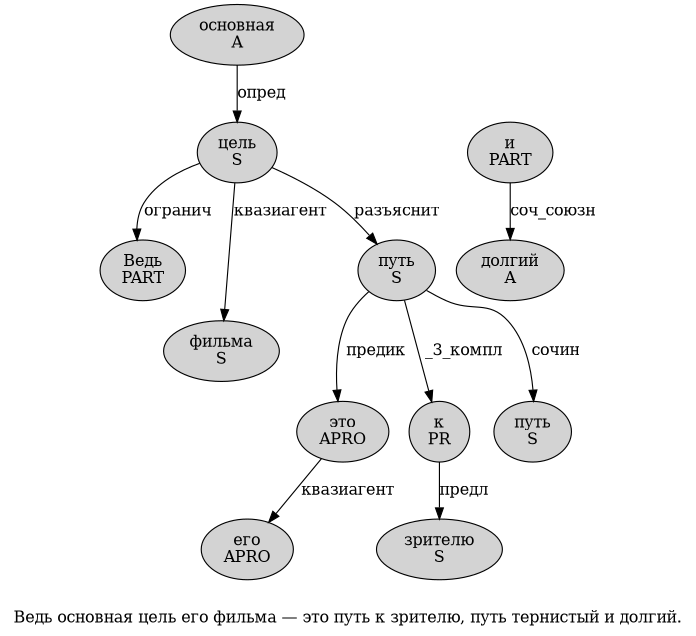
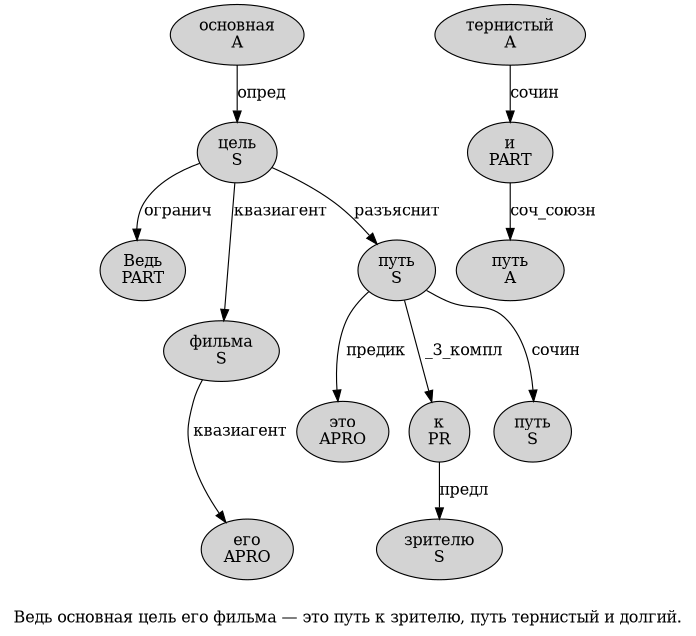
none -> (510, 35)
(510, 270) -> (510, 270)
(299, 486) -> (190, 449)
